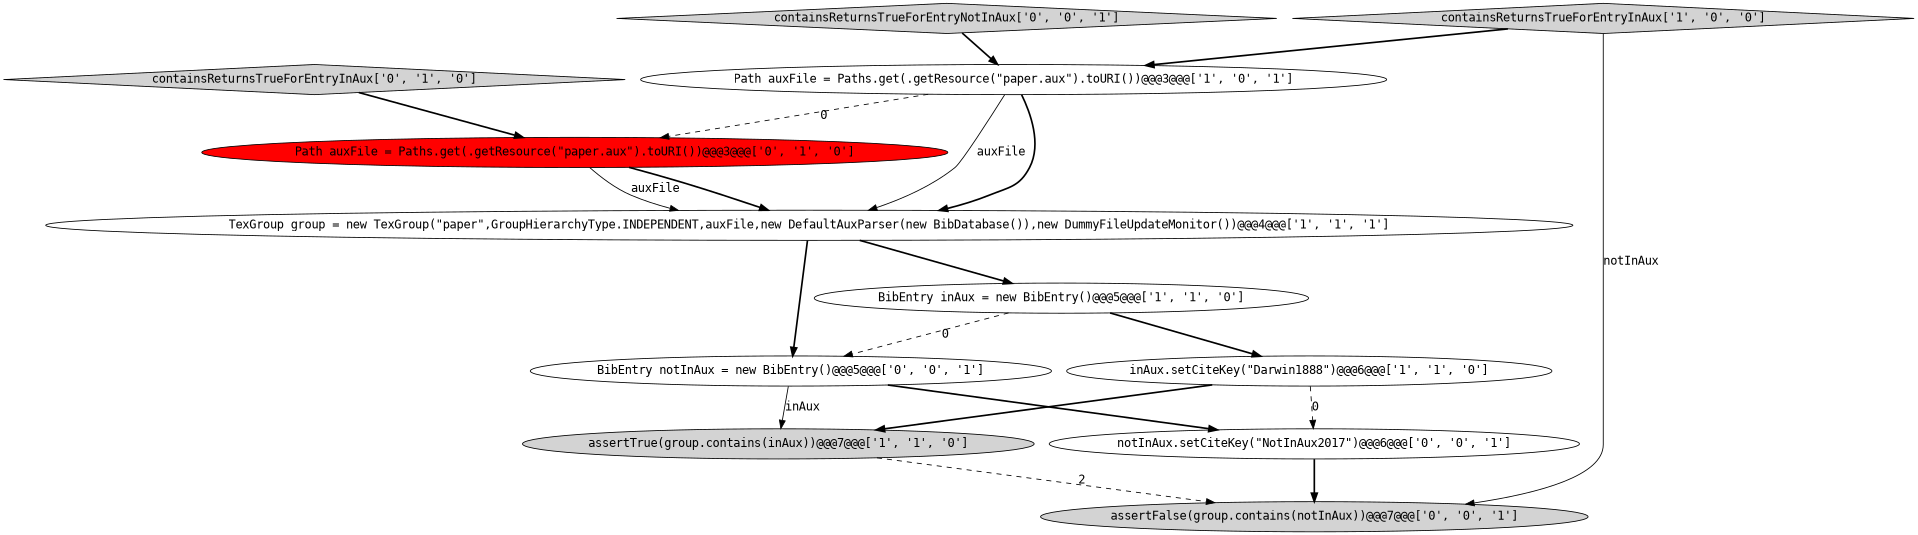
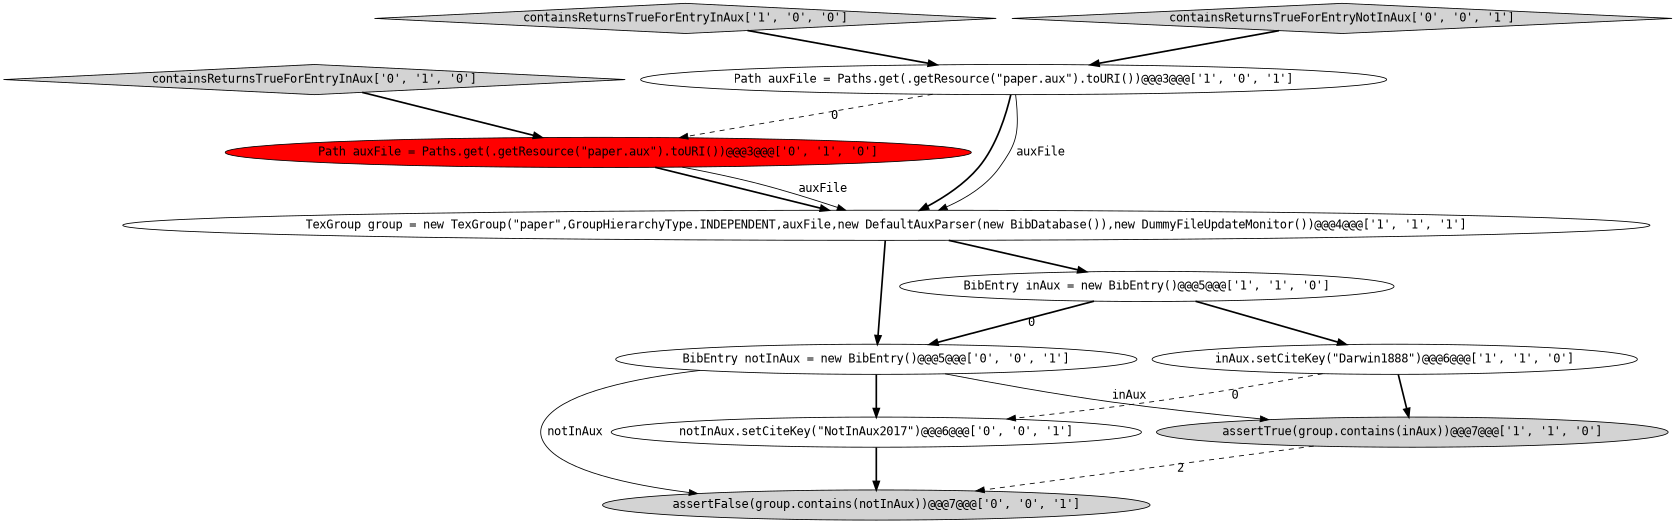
(1603, 314) -> (542, 427)
(930, 333) -> (1016, 322)
